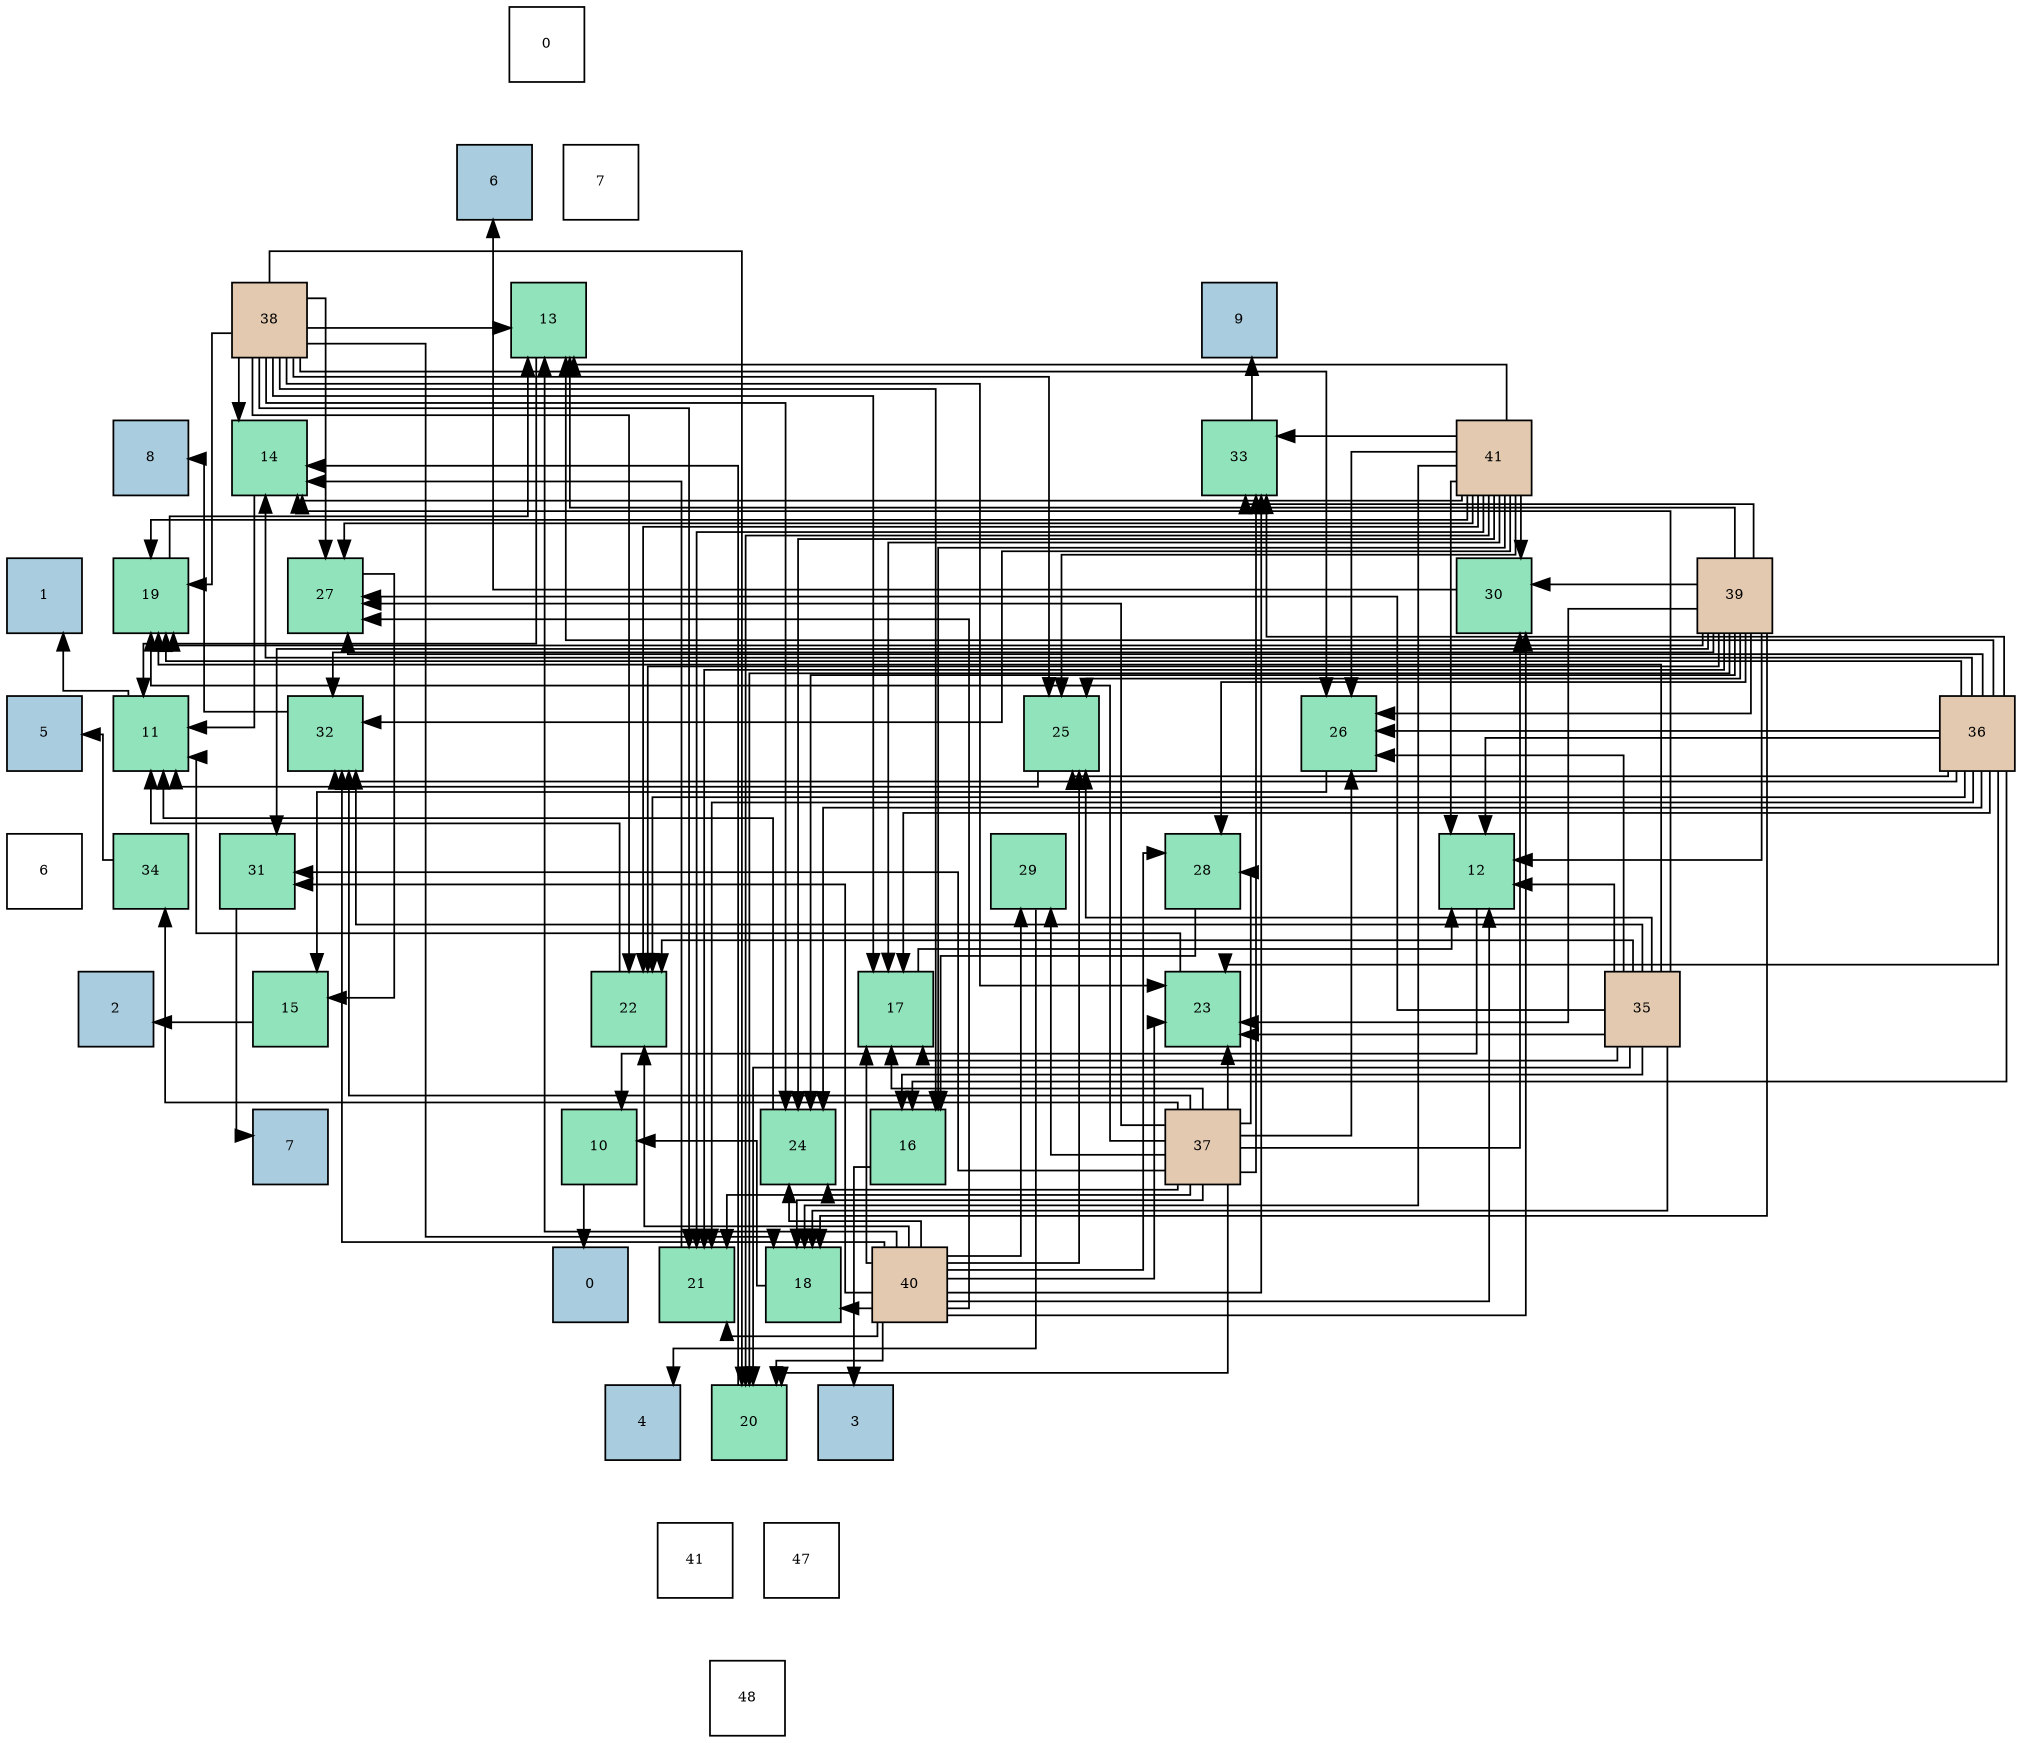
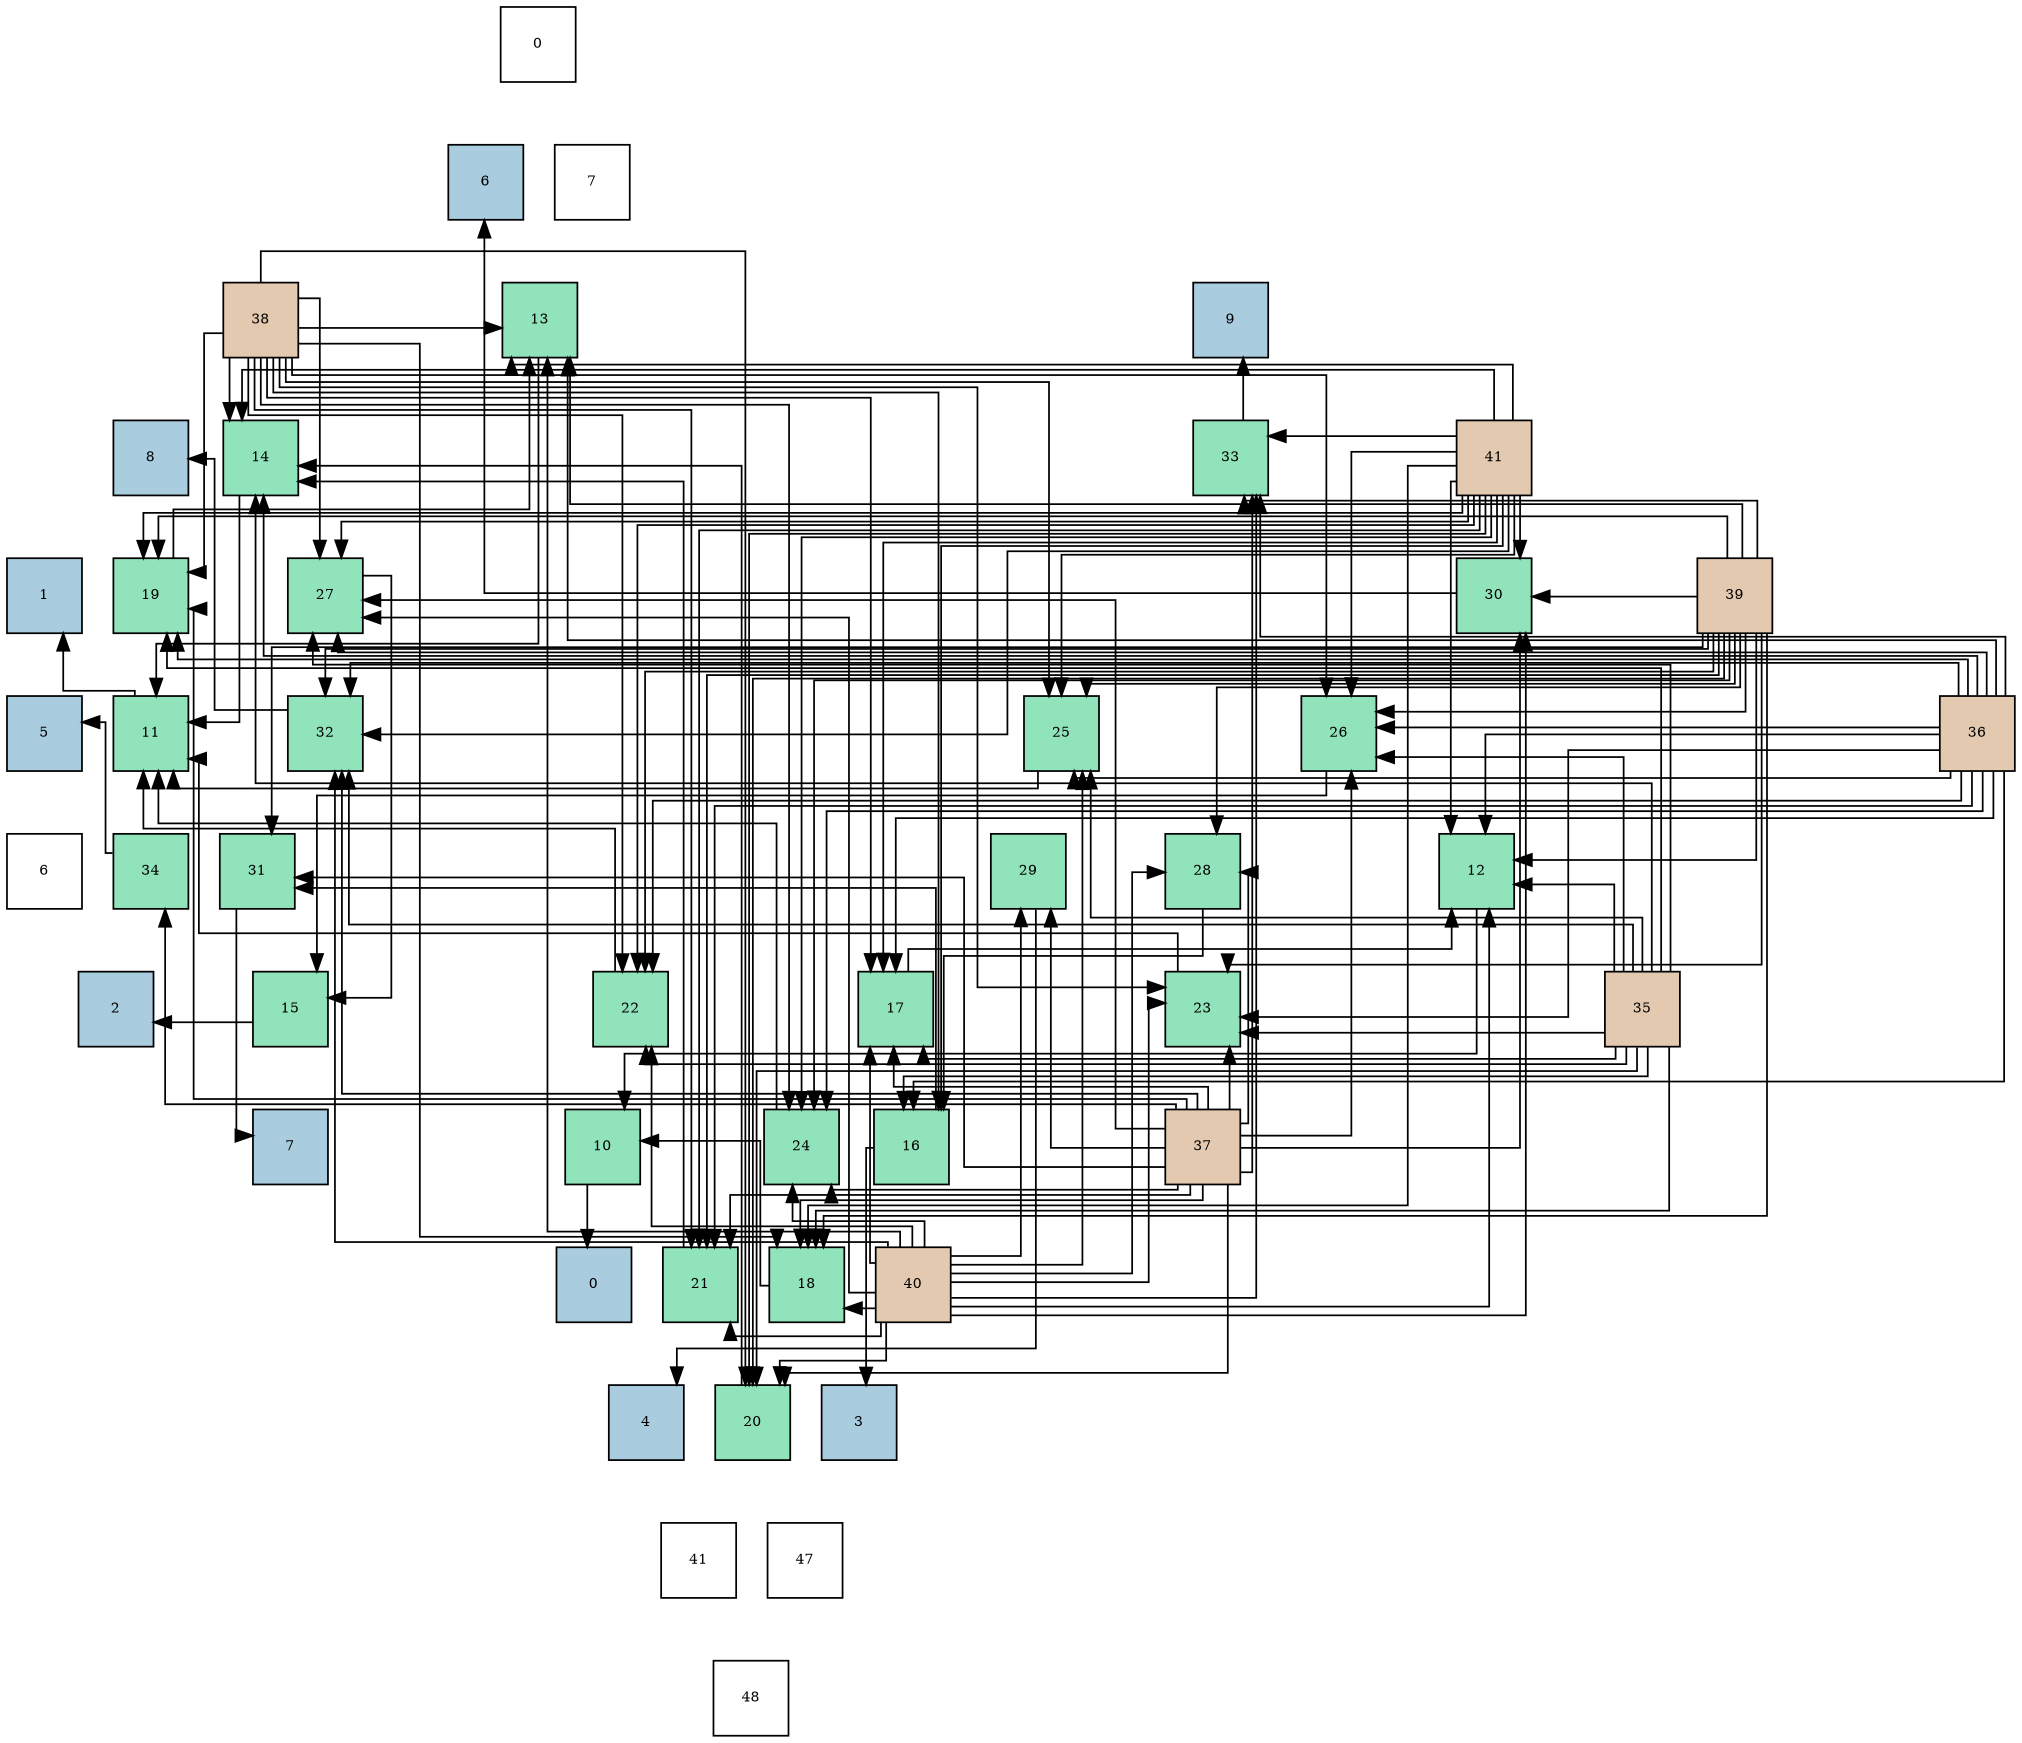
(845, 884) -> (672, 888)
